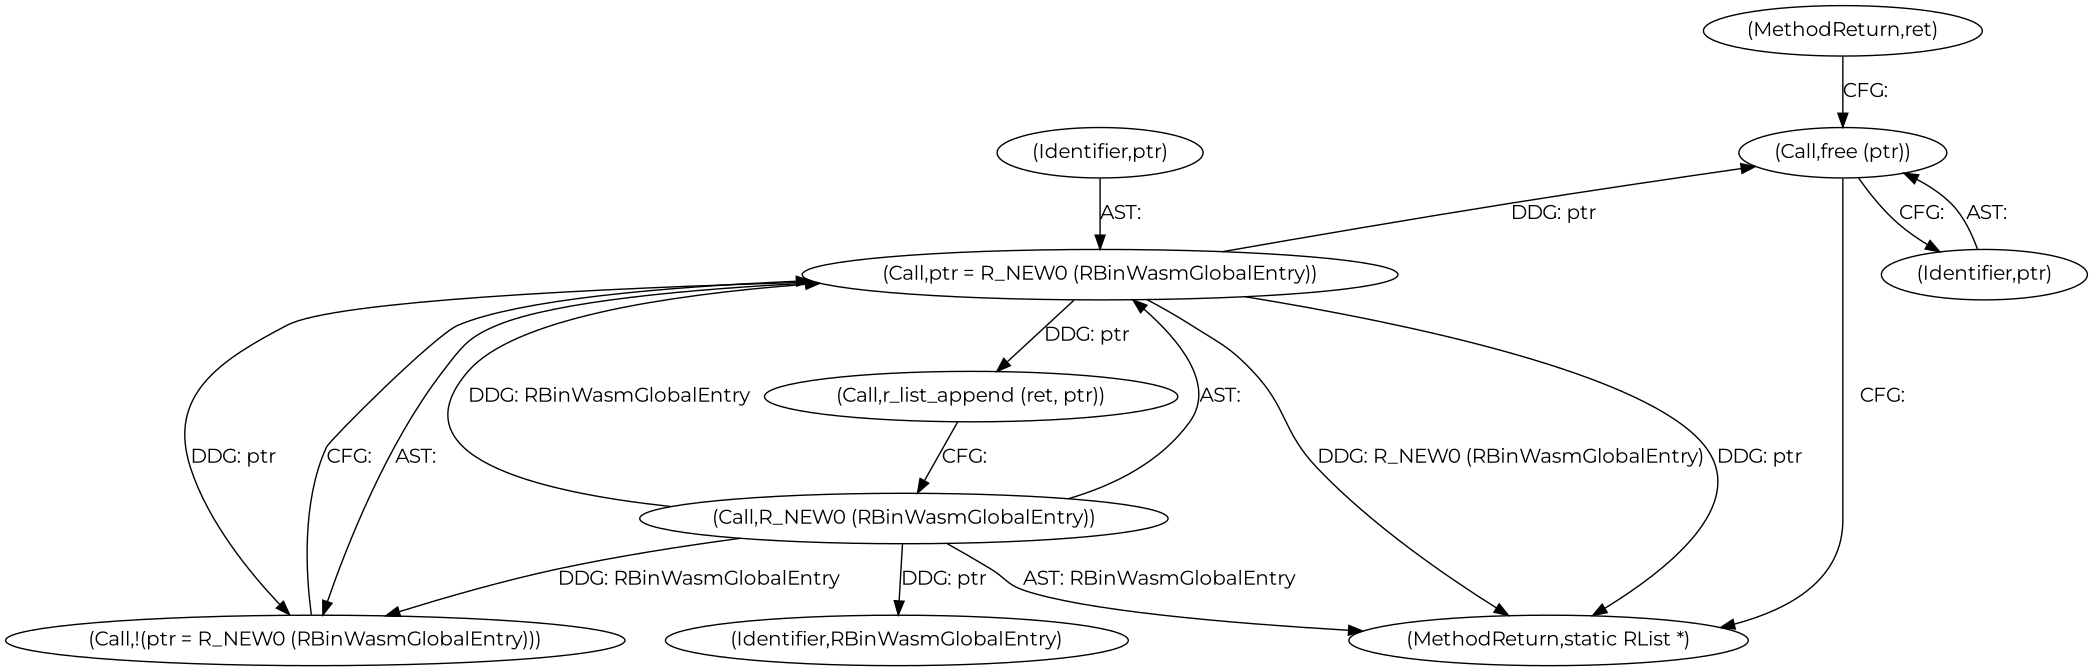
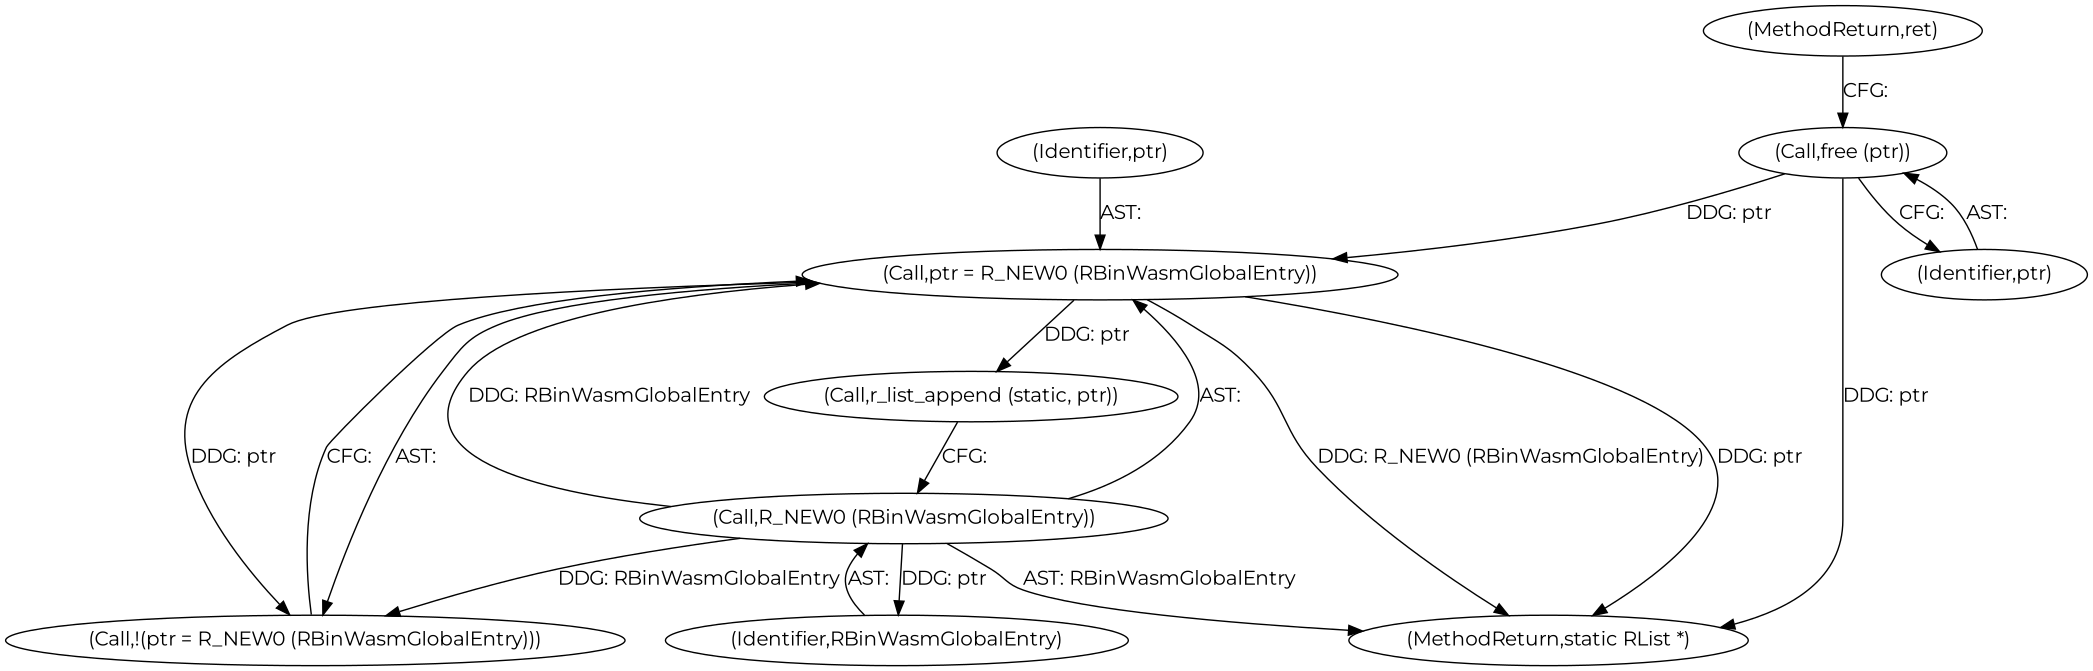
(1482, 208) -> (1569, 229)
(971, 397) -> (971, 397)
(1886, 397) -> (1886, 397)
none -> (846, 586)
